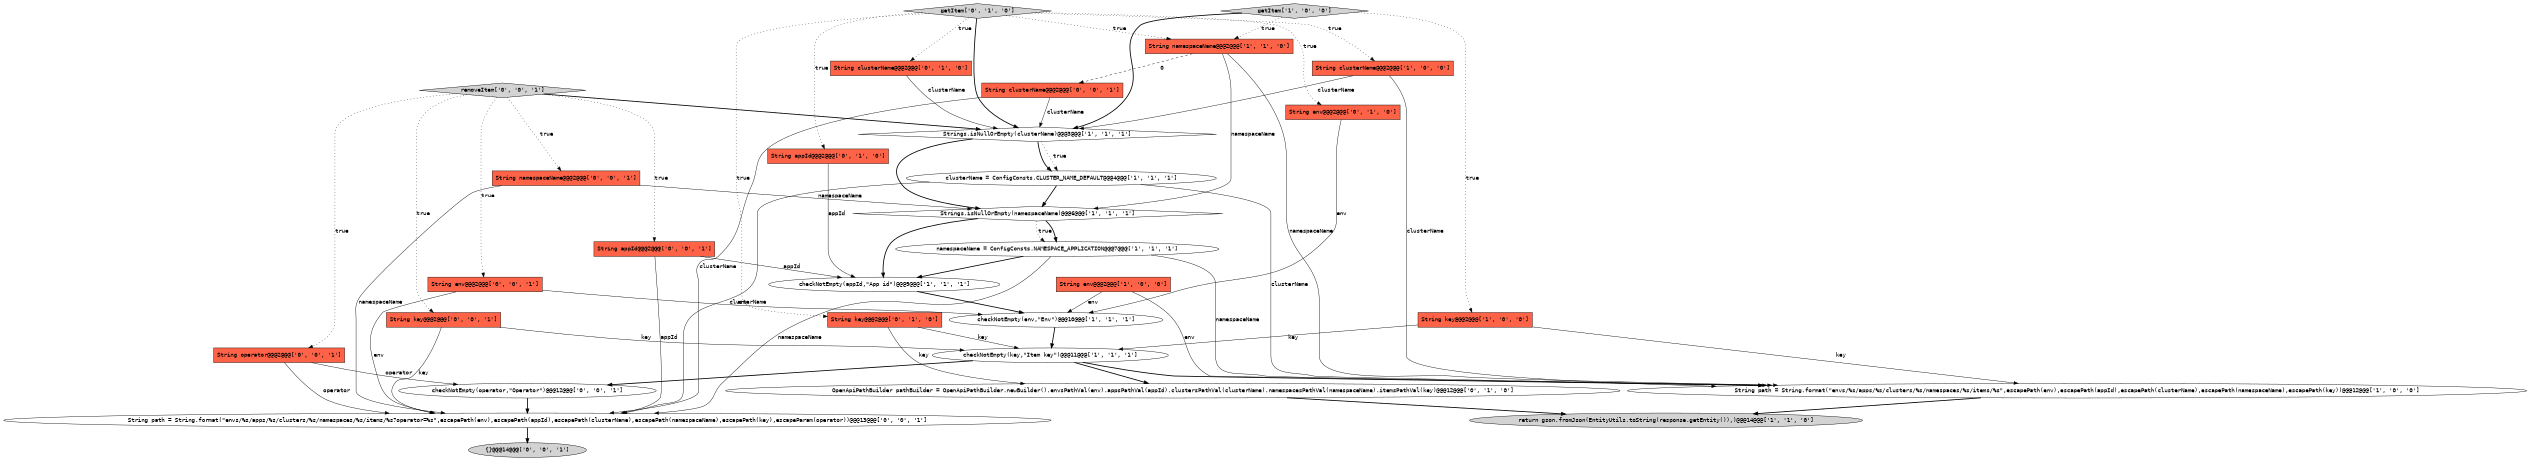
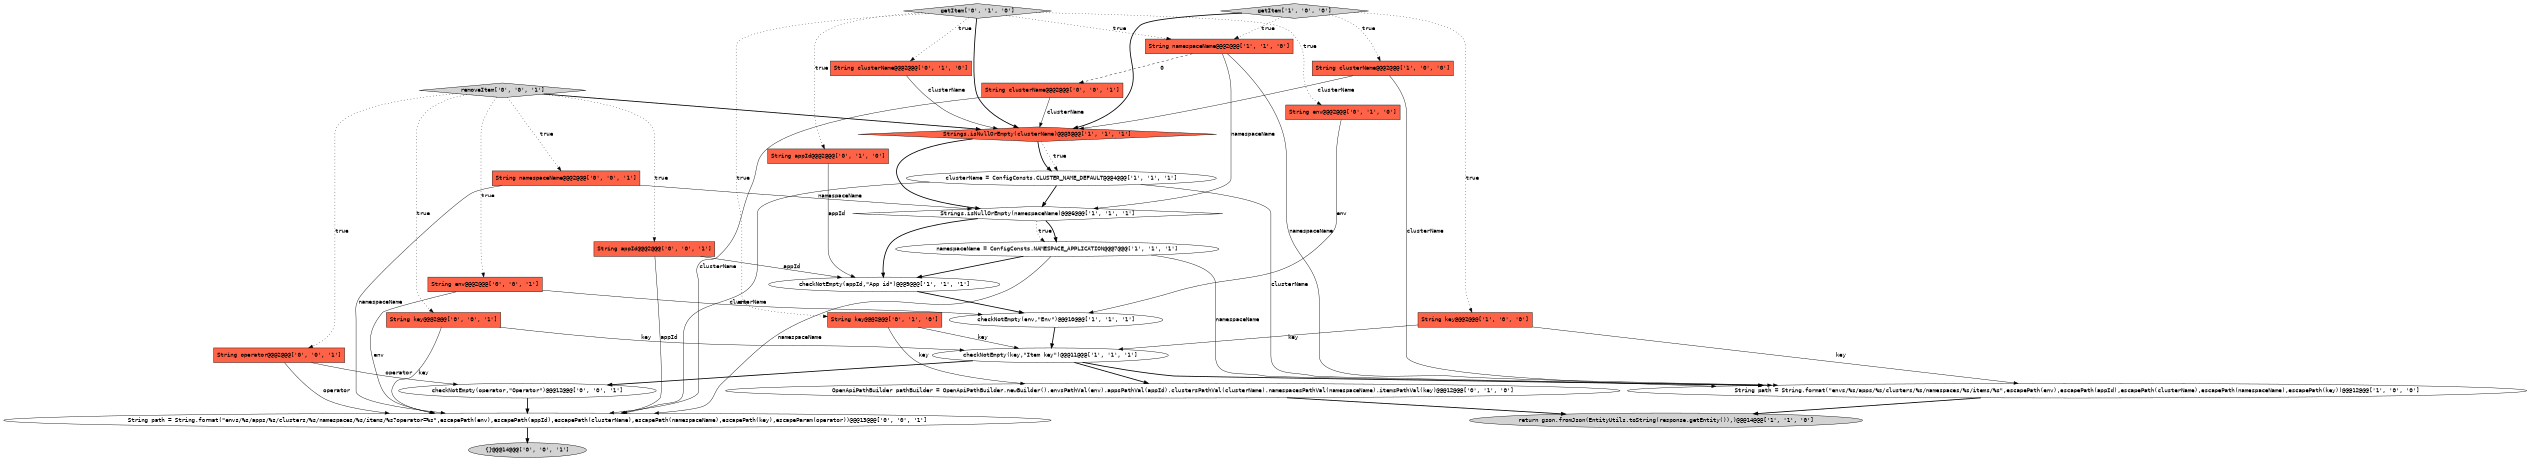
(1284, 23) -> (1360, 29)
(1037, 134) -> (1037, 134)
(1113, 284) -> none
